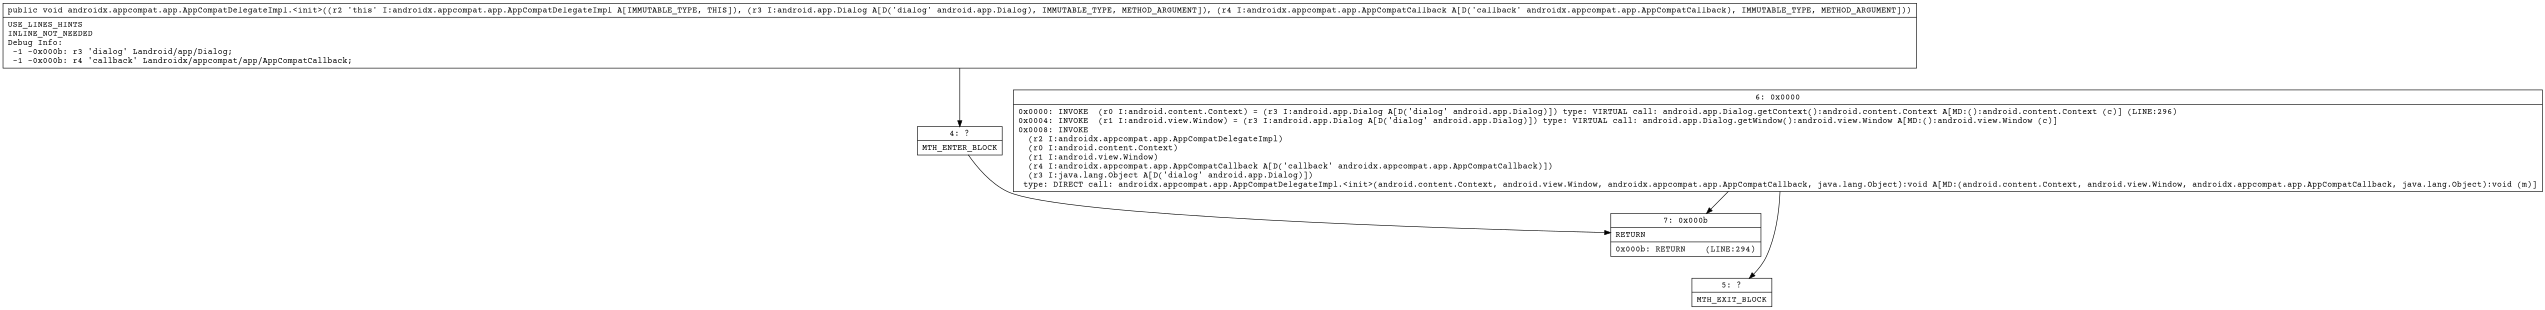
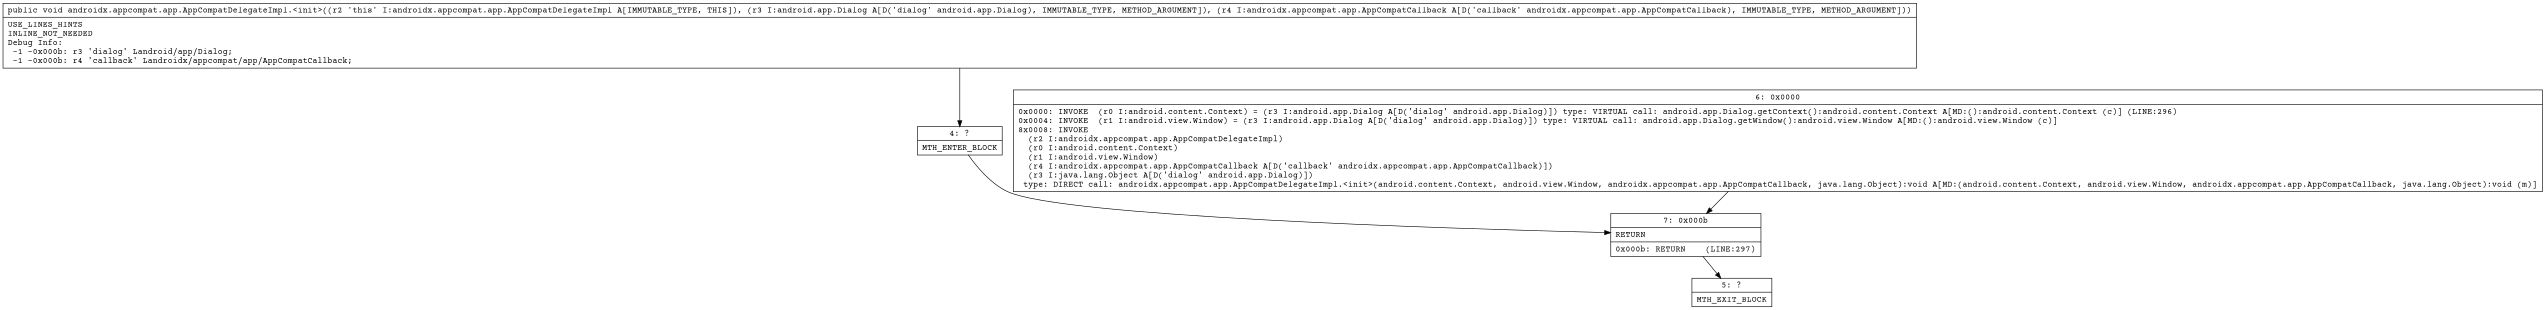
(1059, 130) -> (1059, 130)
(1774, 235) -> (1710, 265)
(1686, 249) -> (1686, 249)
